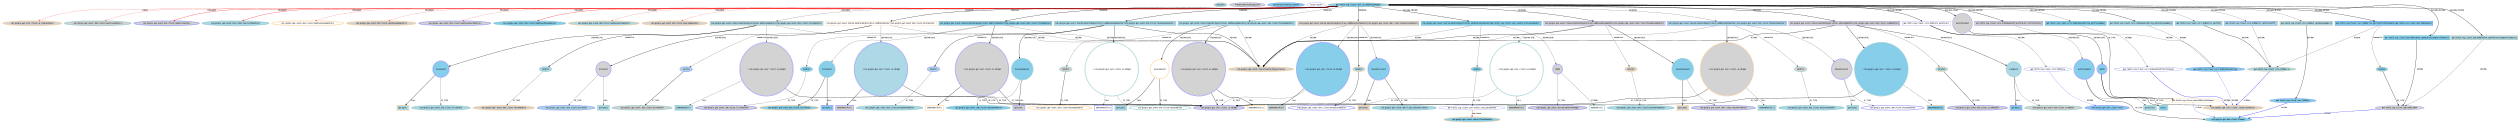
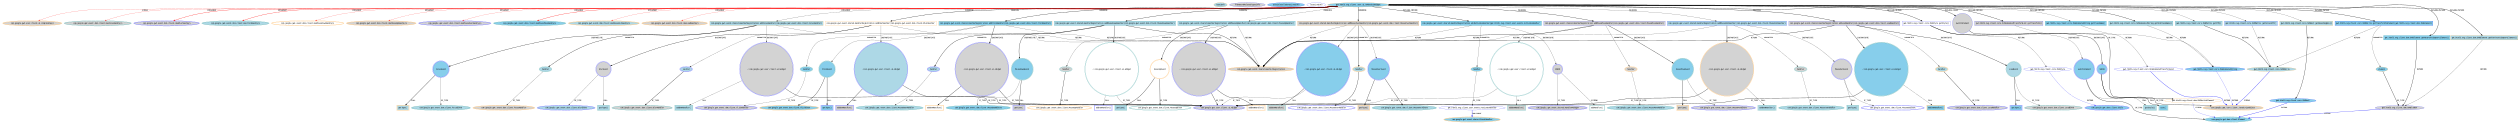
(1472, 113) -> (1472, 113)
